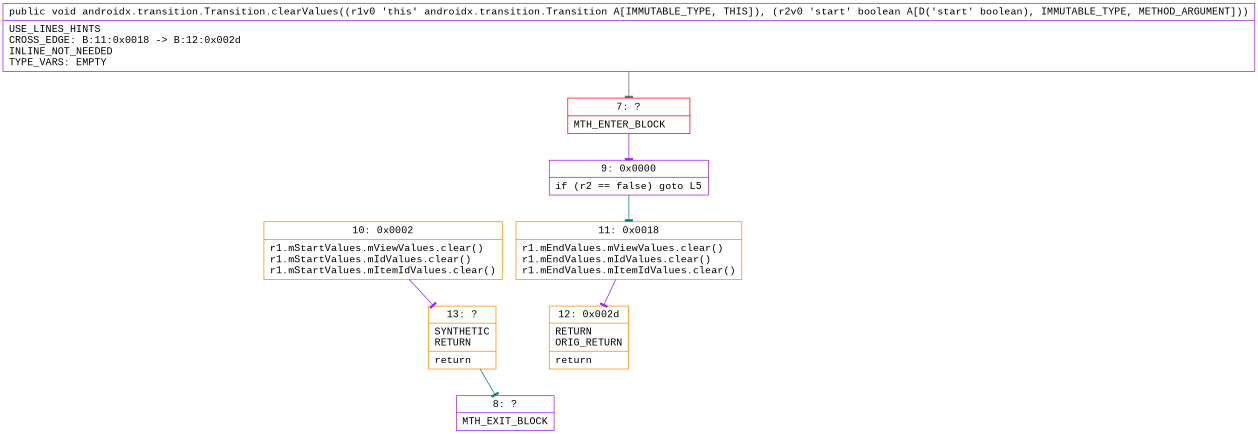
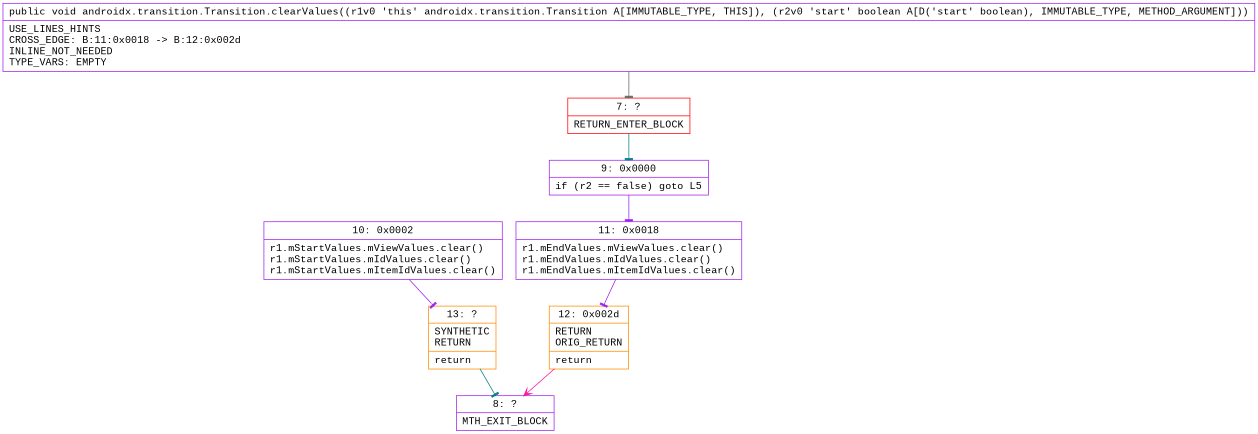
(620, 124) -> (629, 124)
(629, 145) -> (629, 145)
(629, 206) -> (629, 206)
(383, 251) -> (383, 251)
(629, 251) -> (629, 251)
none -> (542, 380)
